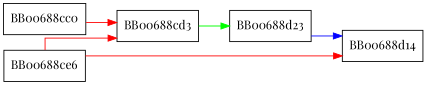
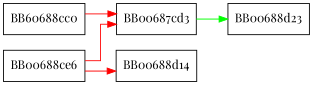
(45, 19) -> (44, 19)
(158, 26) -> (156, 19)
(322, 36) -> none
